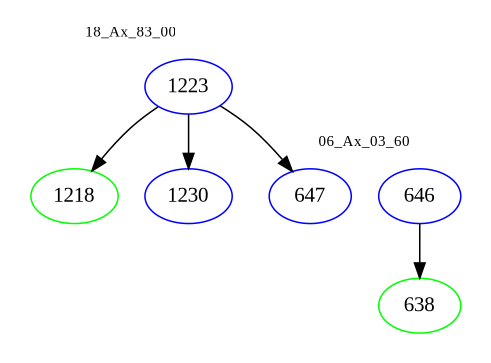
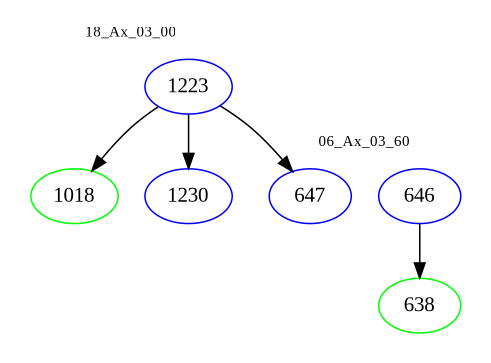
(132, 33) -> (132, 33)
(75, 196) -> (75, 196)
